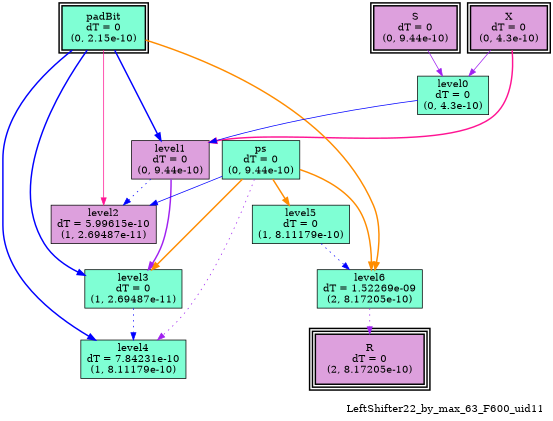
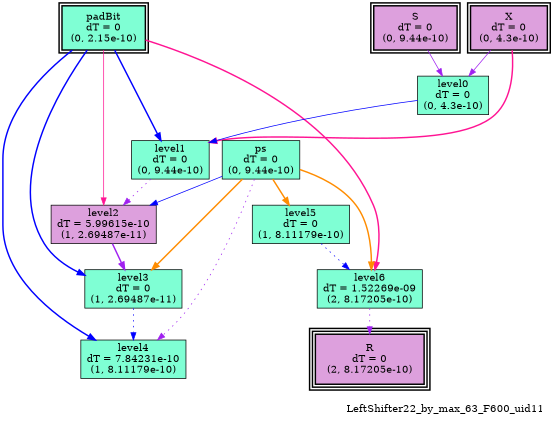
(294, 112) -> (294, 112)
(170, 160) -> (170, 160)
(140, 190) -> (140, 190)
(168, 223) -> (117, 253)
